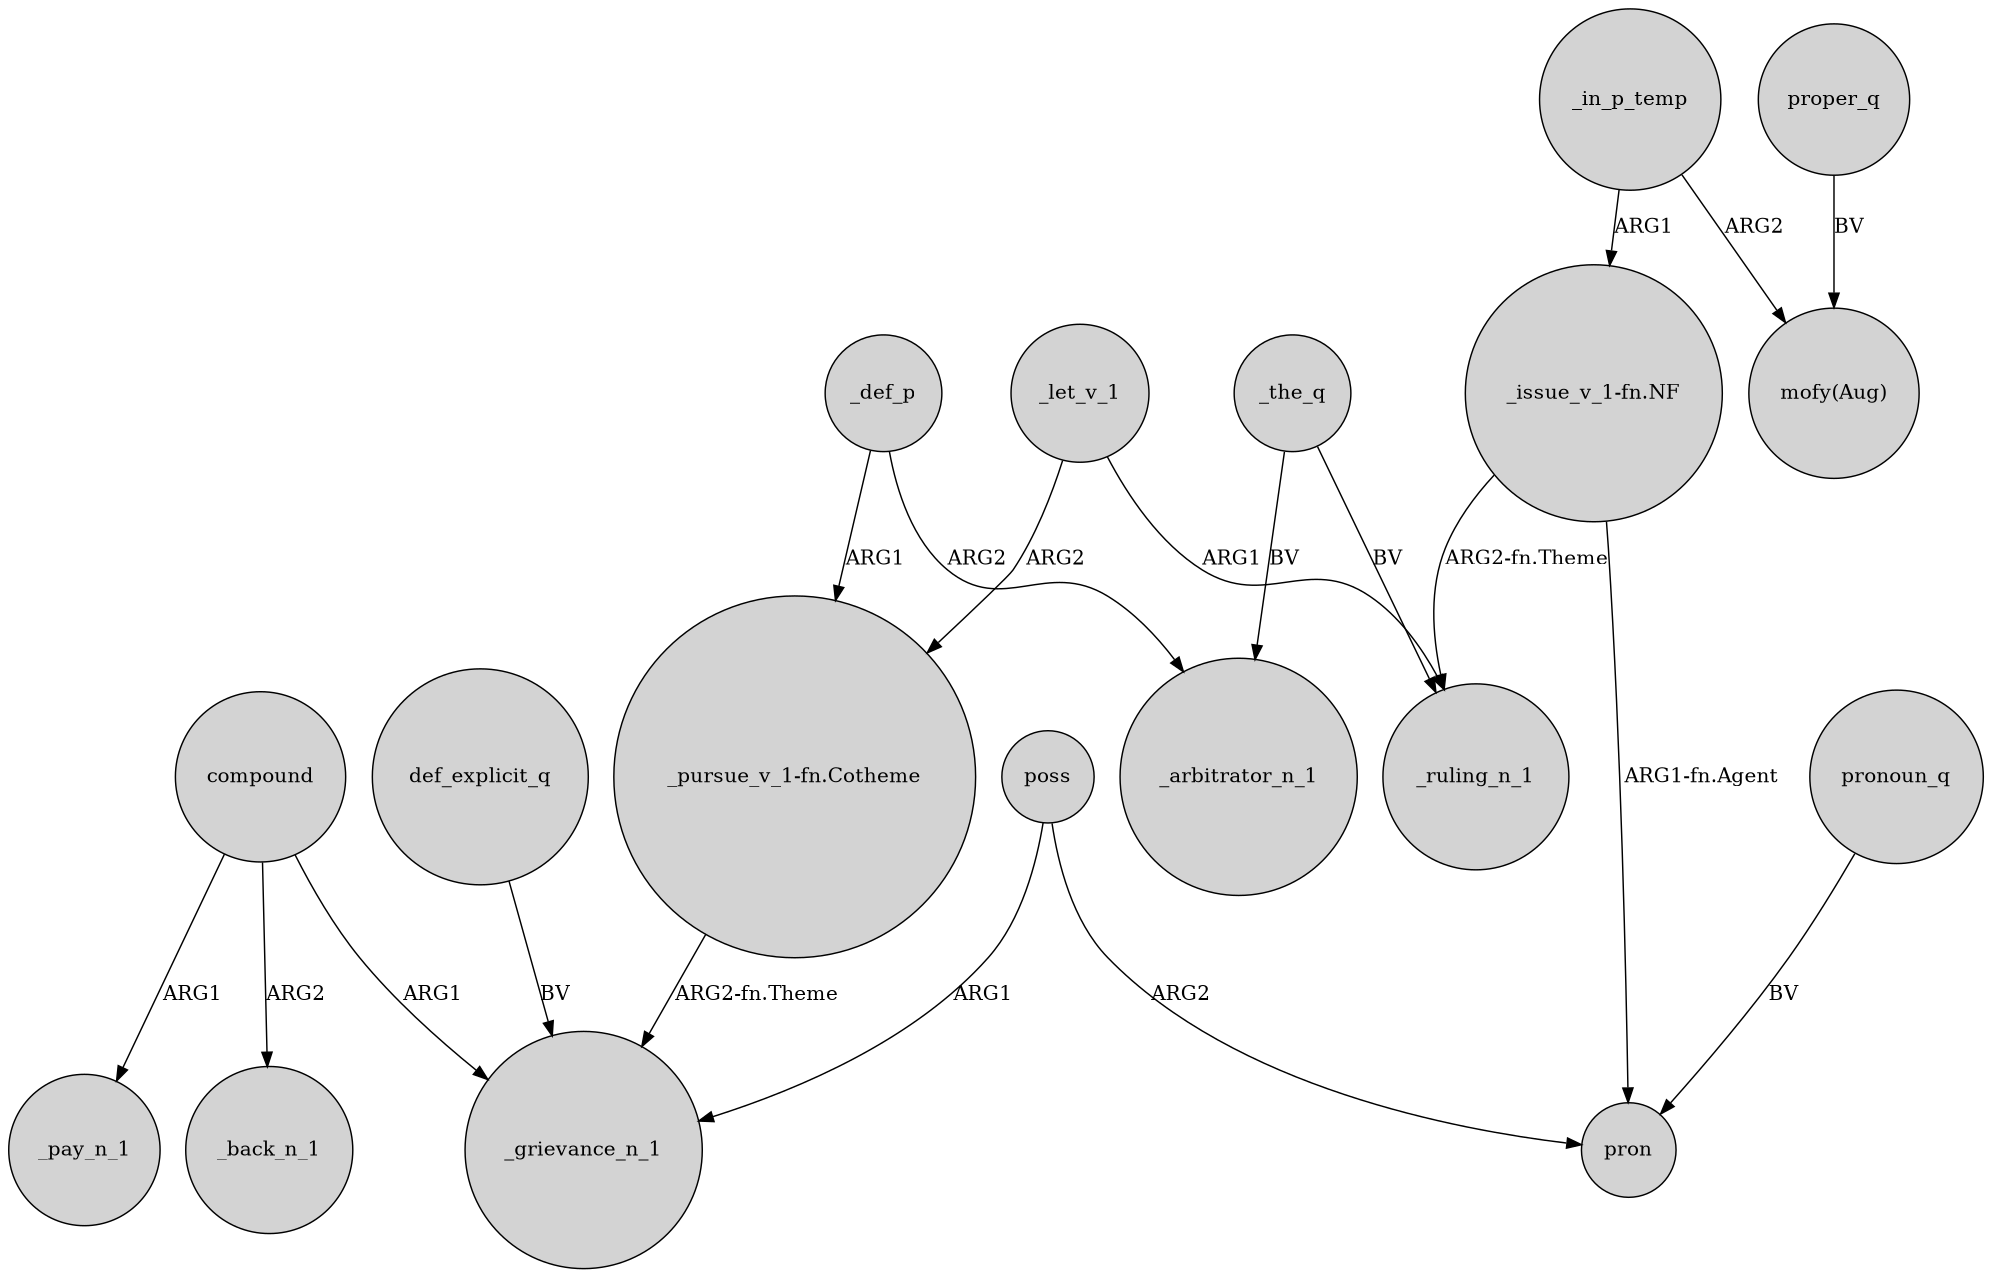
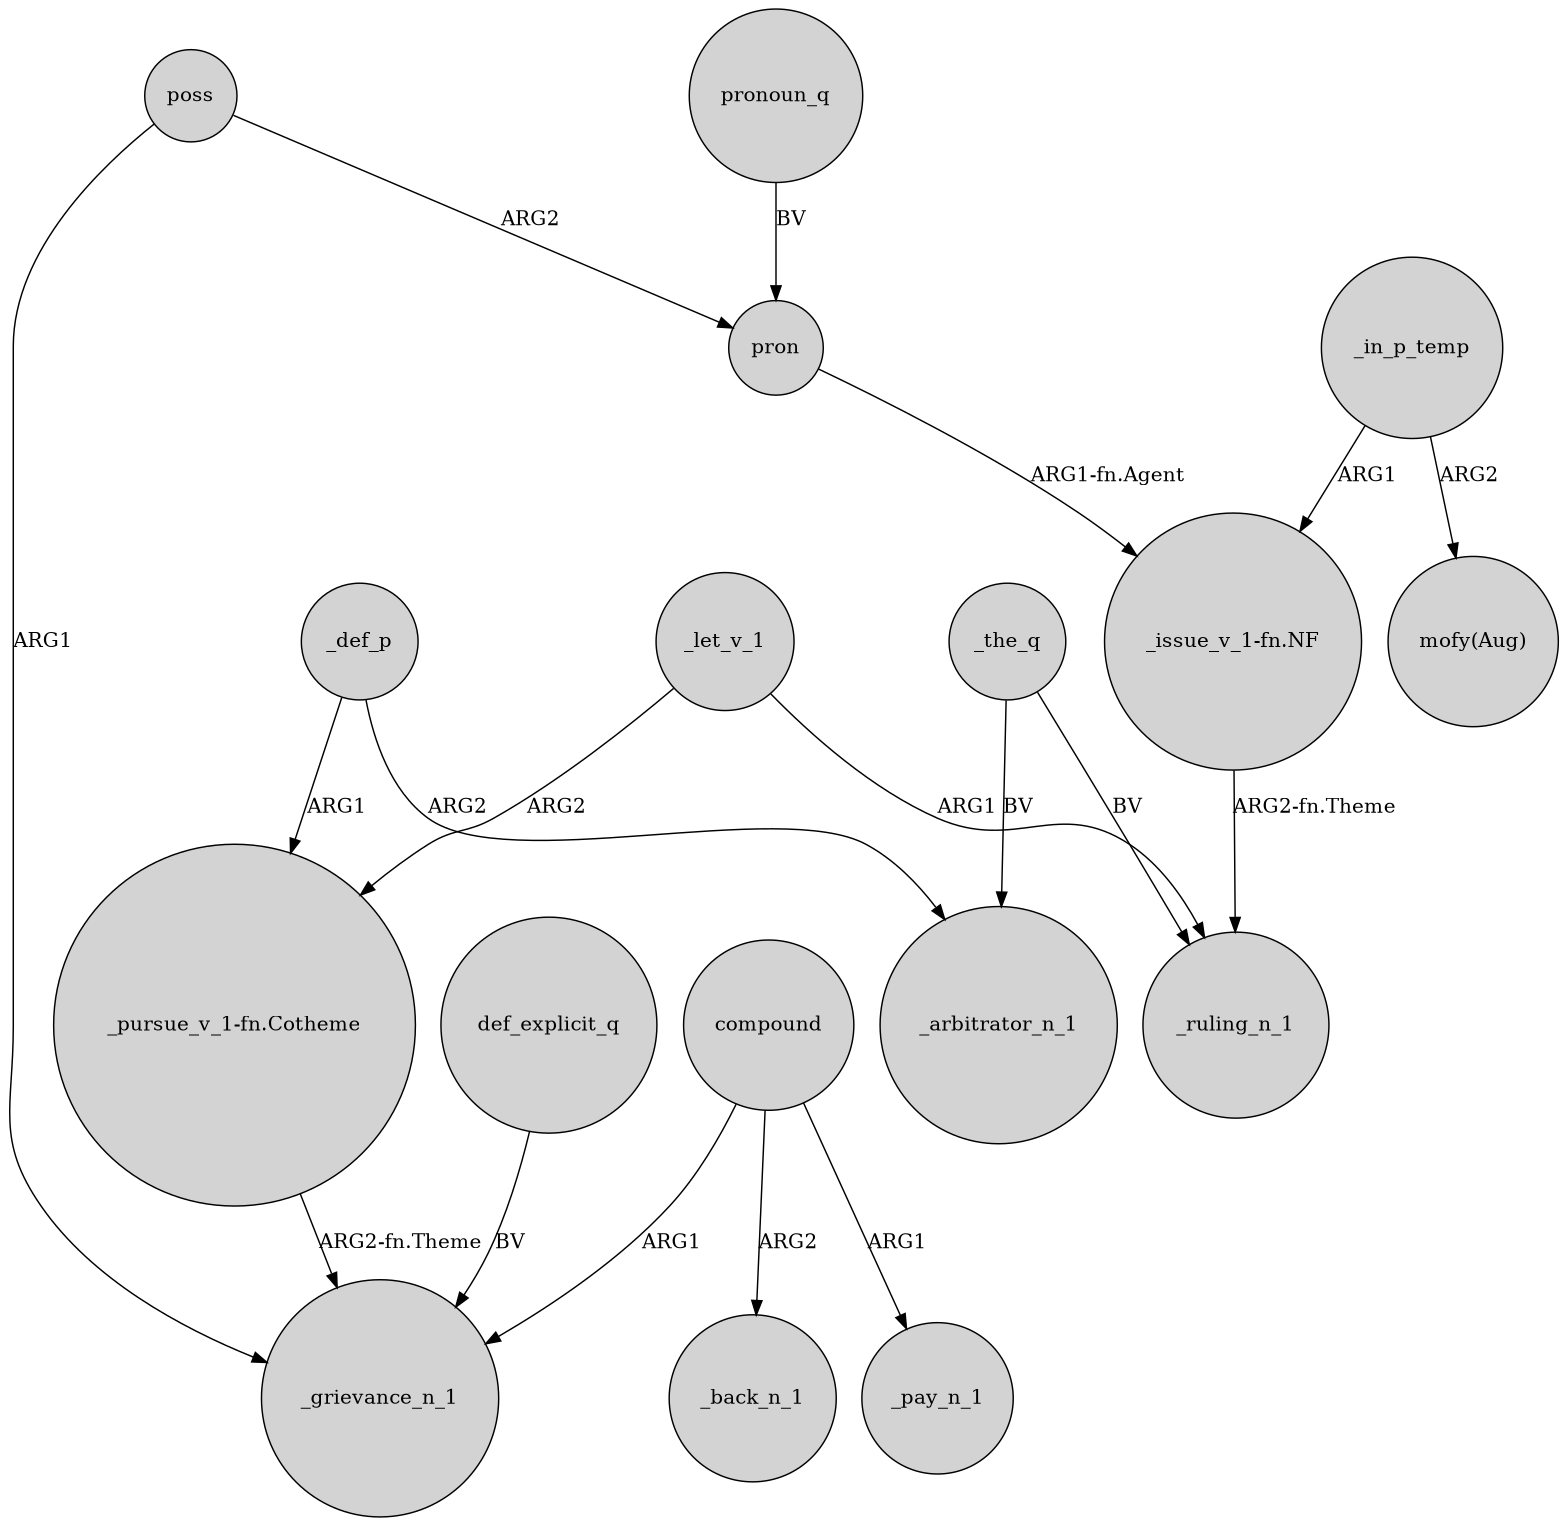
(1834, 100) -> none
(1621, 804) -> (976, 450)
